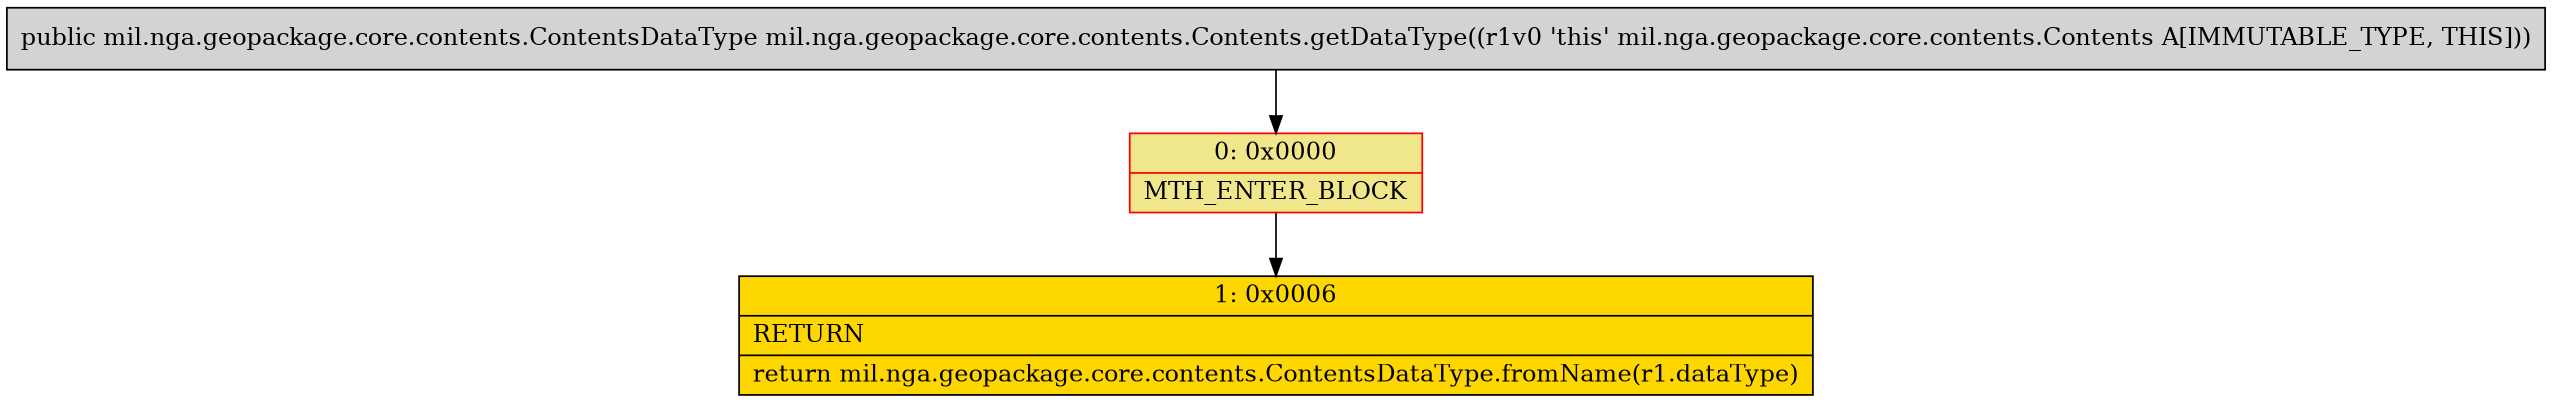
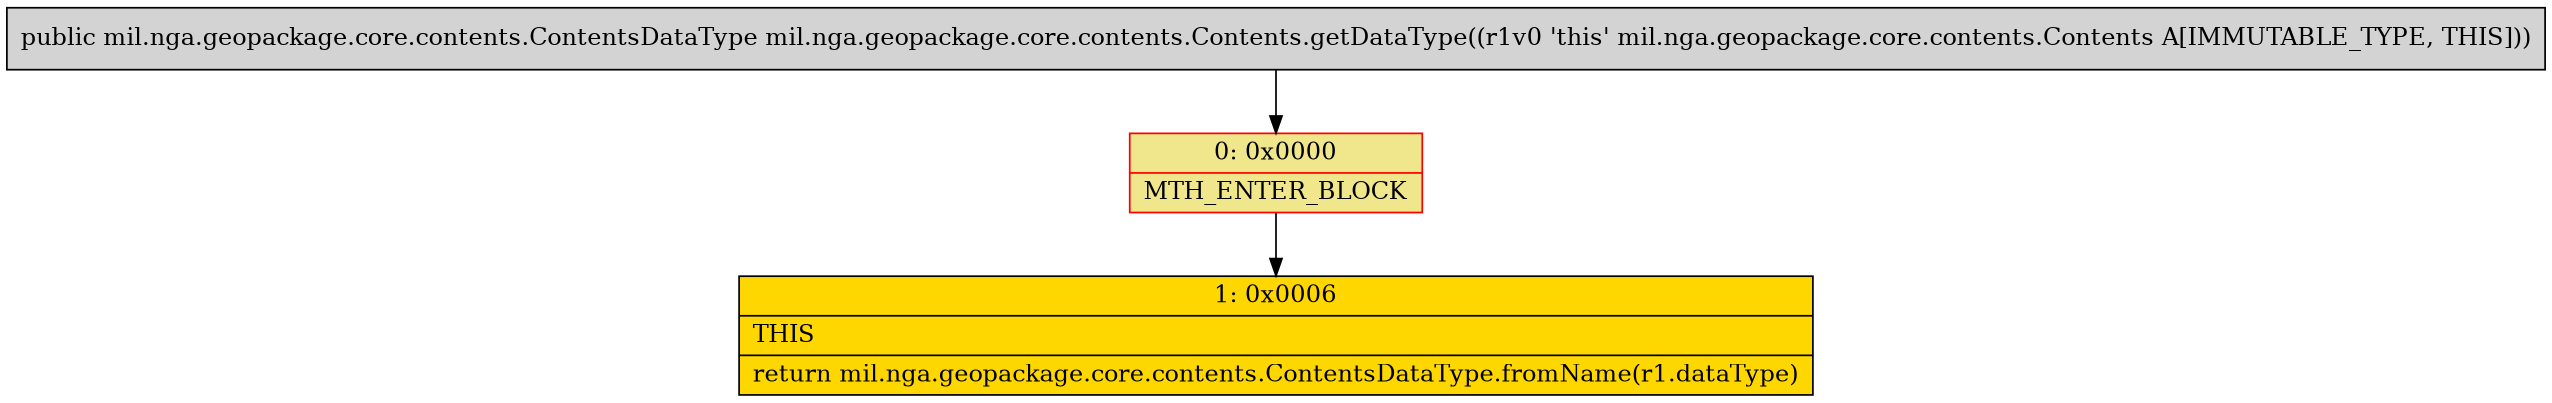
(809, 335) -> (785, 335)
